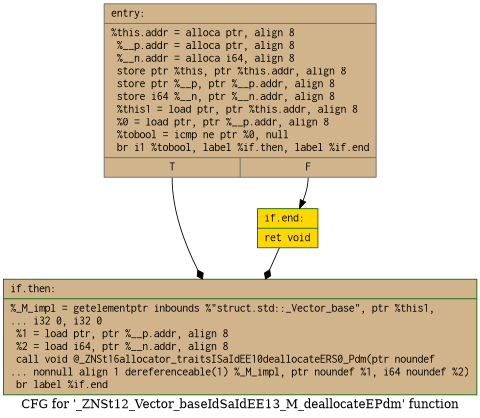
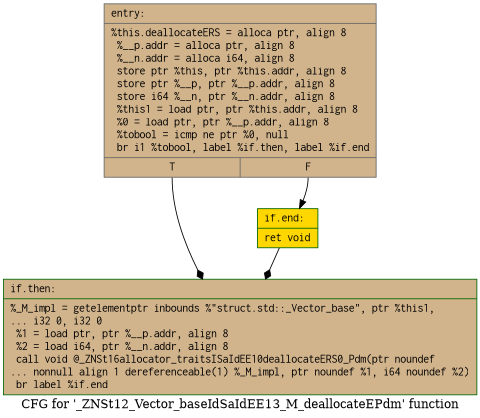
(203, 33) -> (229, 33)
